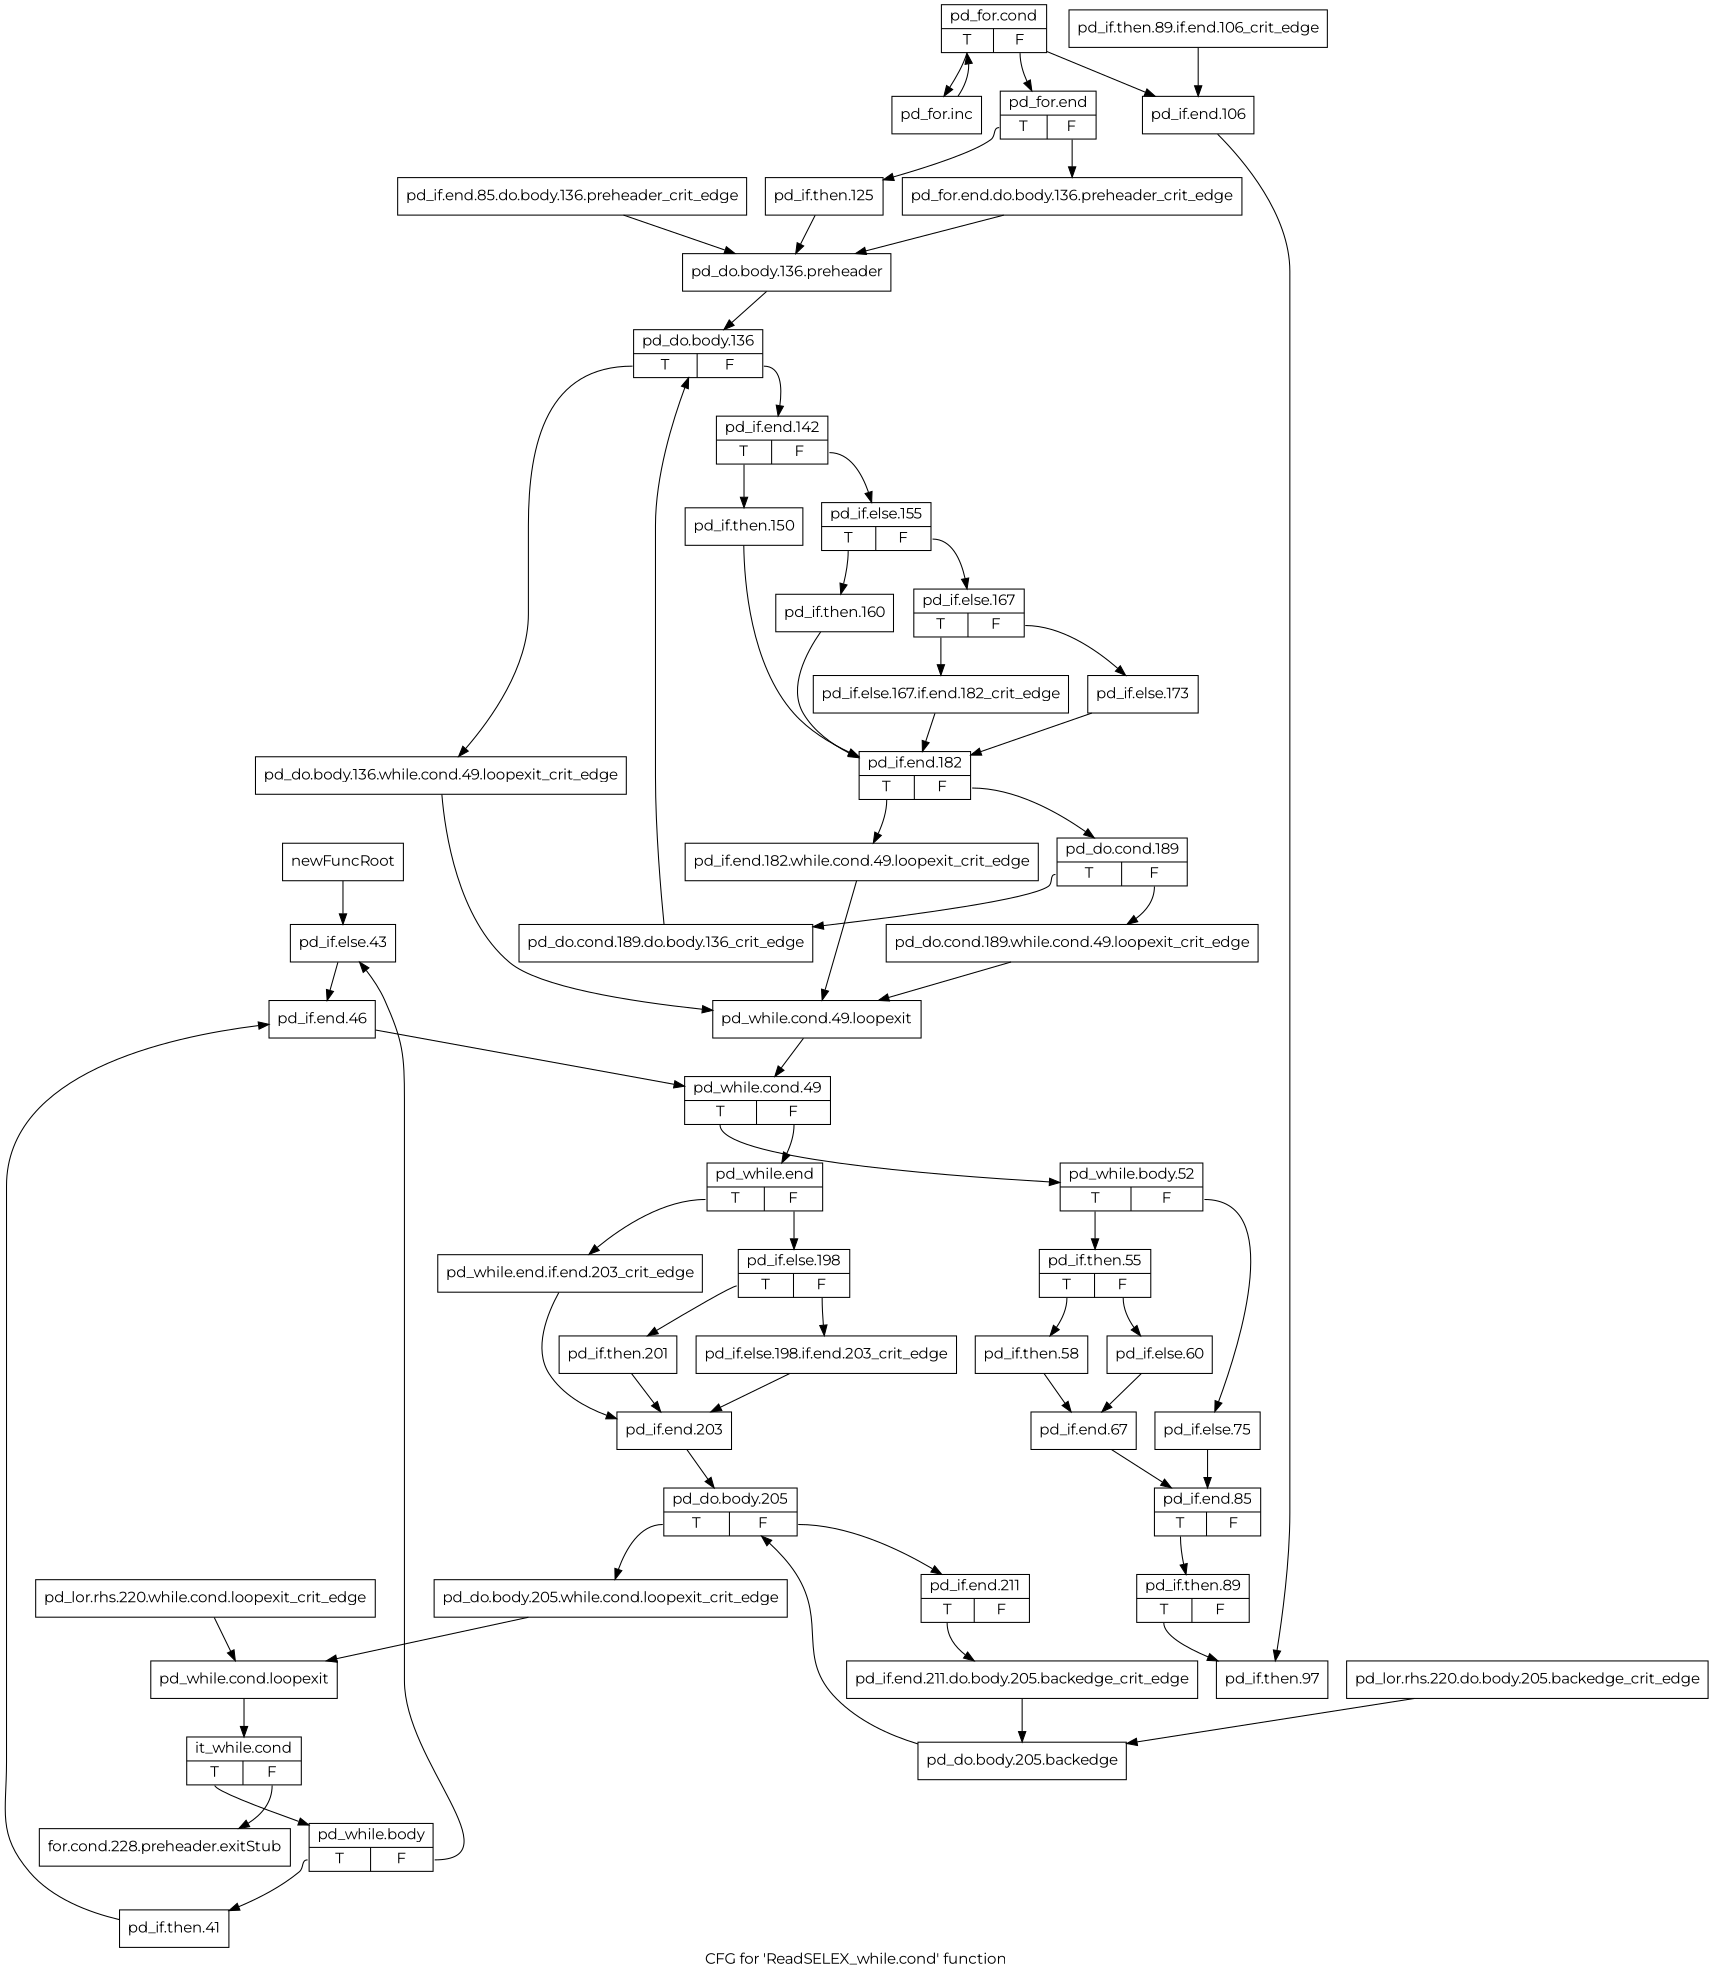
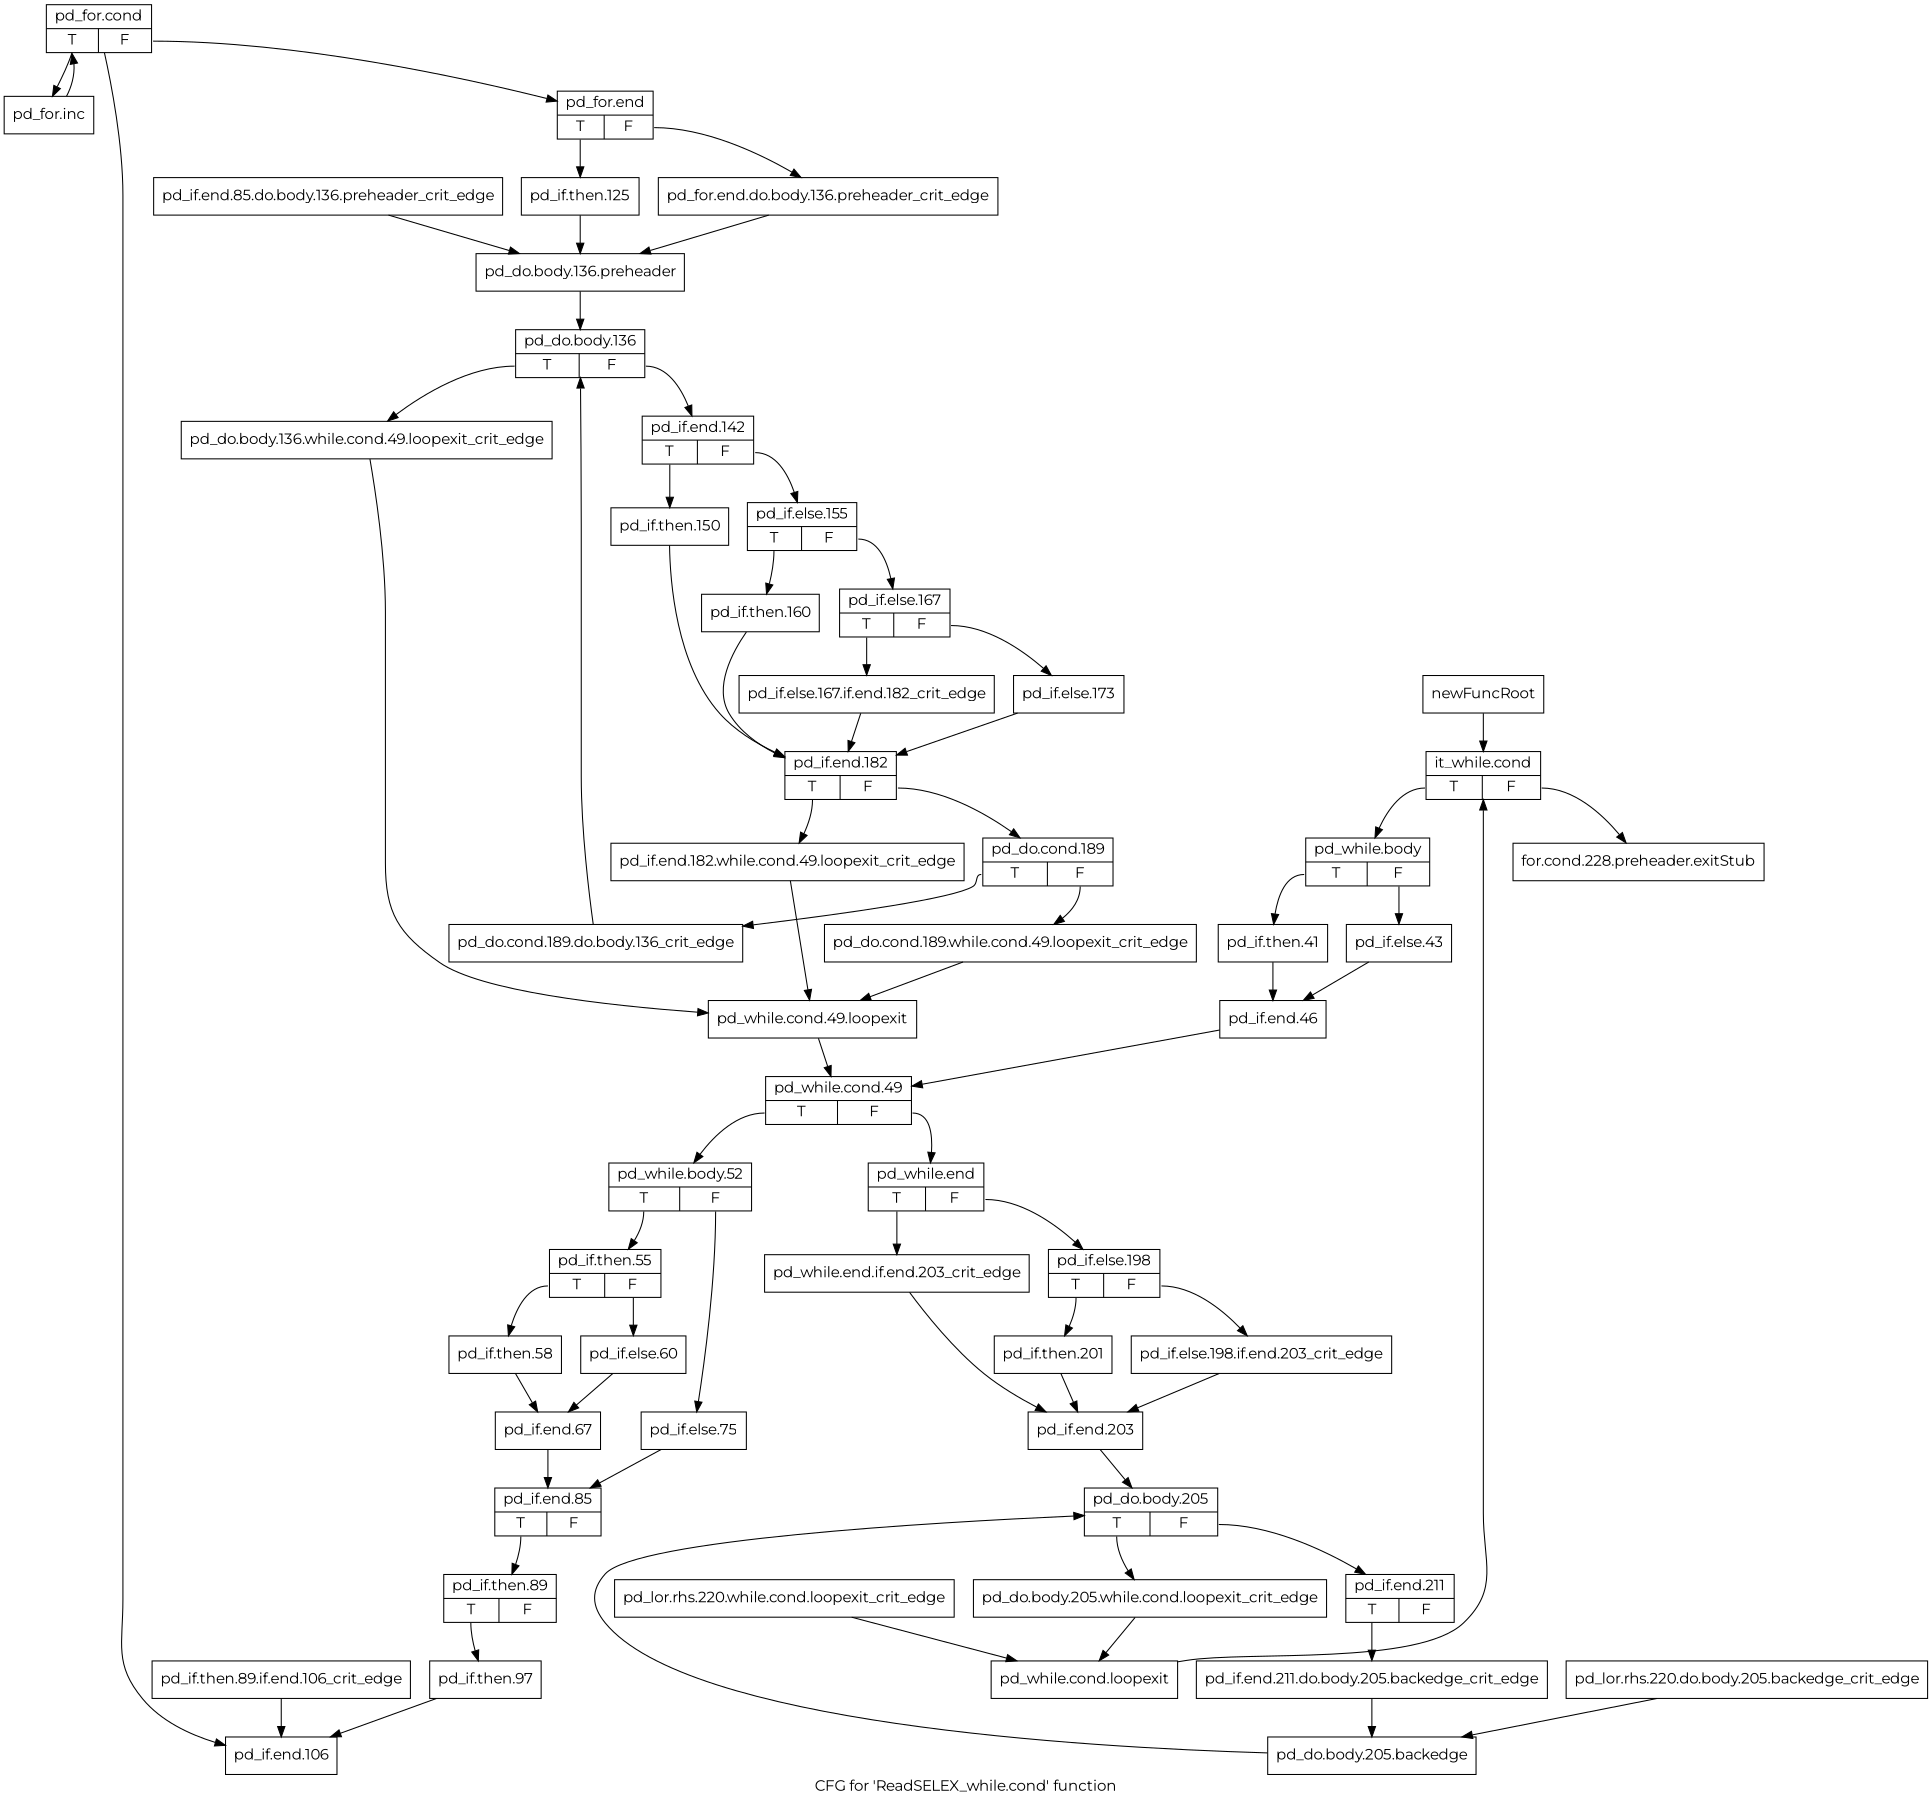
(1290, 882) -> (389, 1716)
(343, 897) -> (1483, 727)
